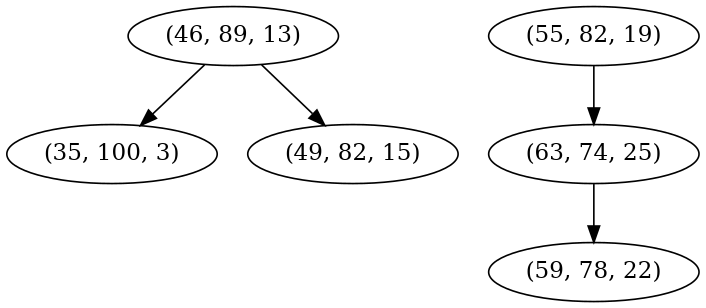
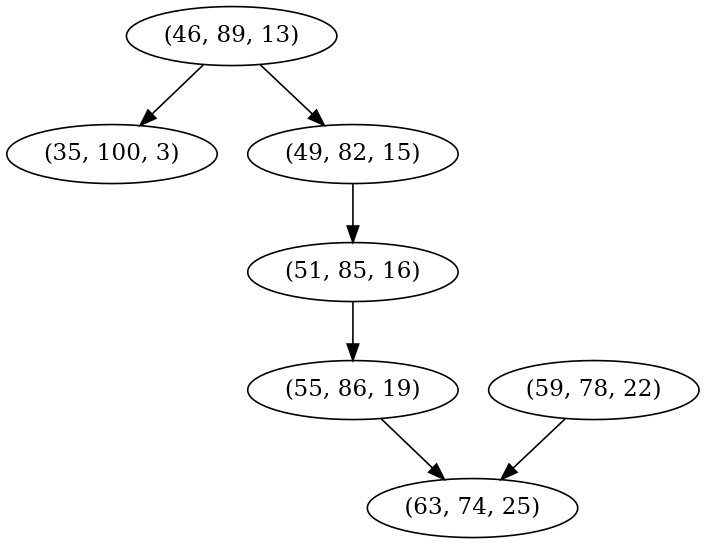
(594, 36) -> (353, 390)
(594, 205) -> (539, 444)
none -> (353, 272)
